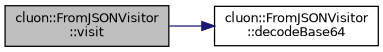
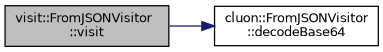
(87, 26) -> (87, 26)
